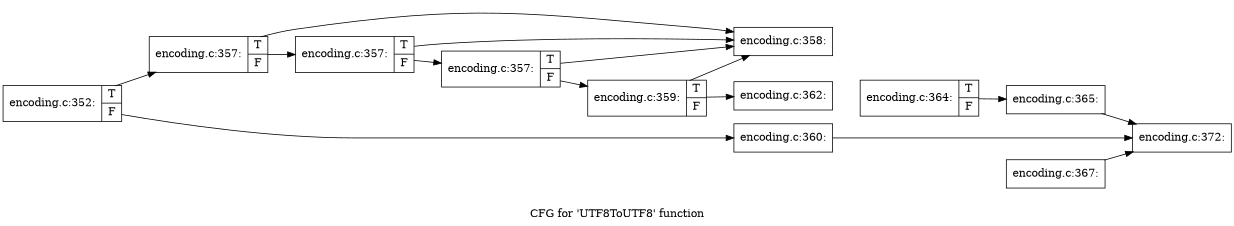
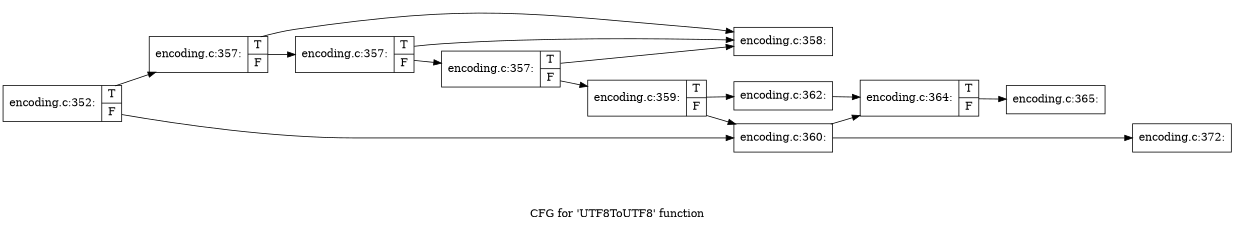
(716, 69) -> (717, 119)
none -> (842, 97)
(1115, 118) -> none
none -> (842, 121)
(1056, 174) -> none
